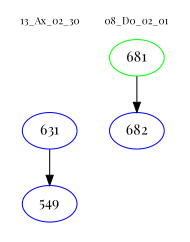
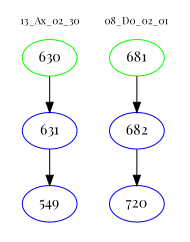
none -> (50, 58)
none -> (137, 204)
